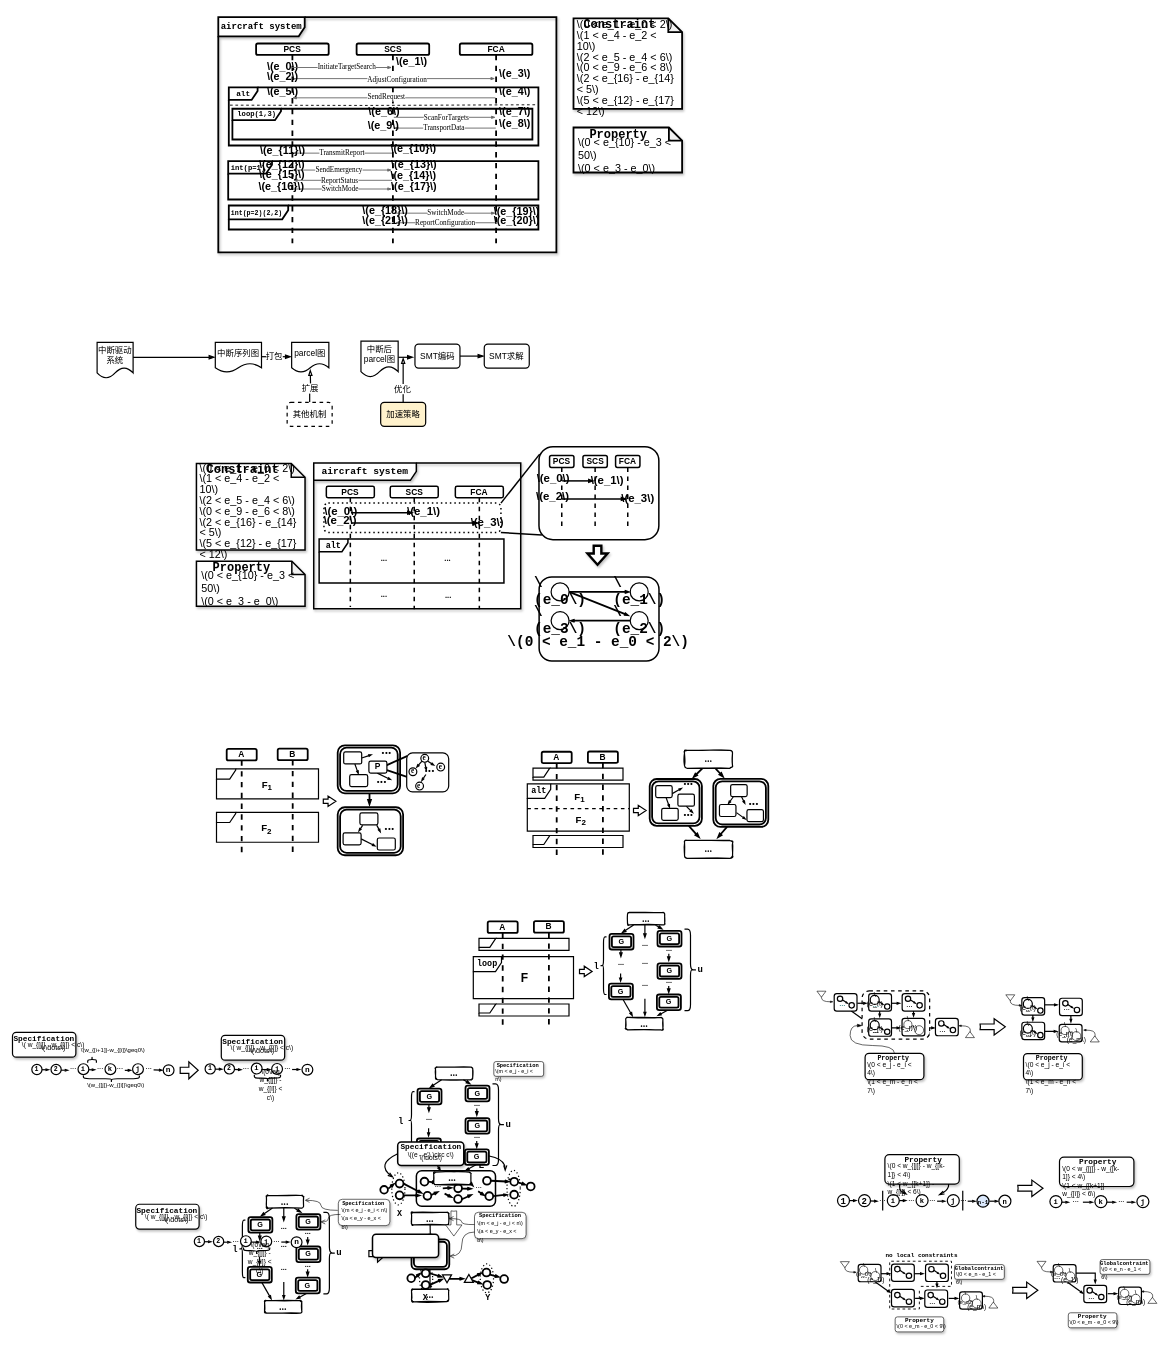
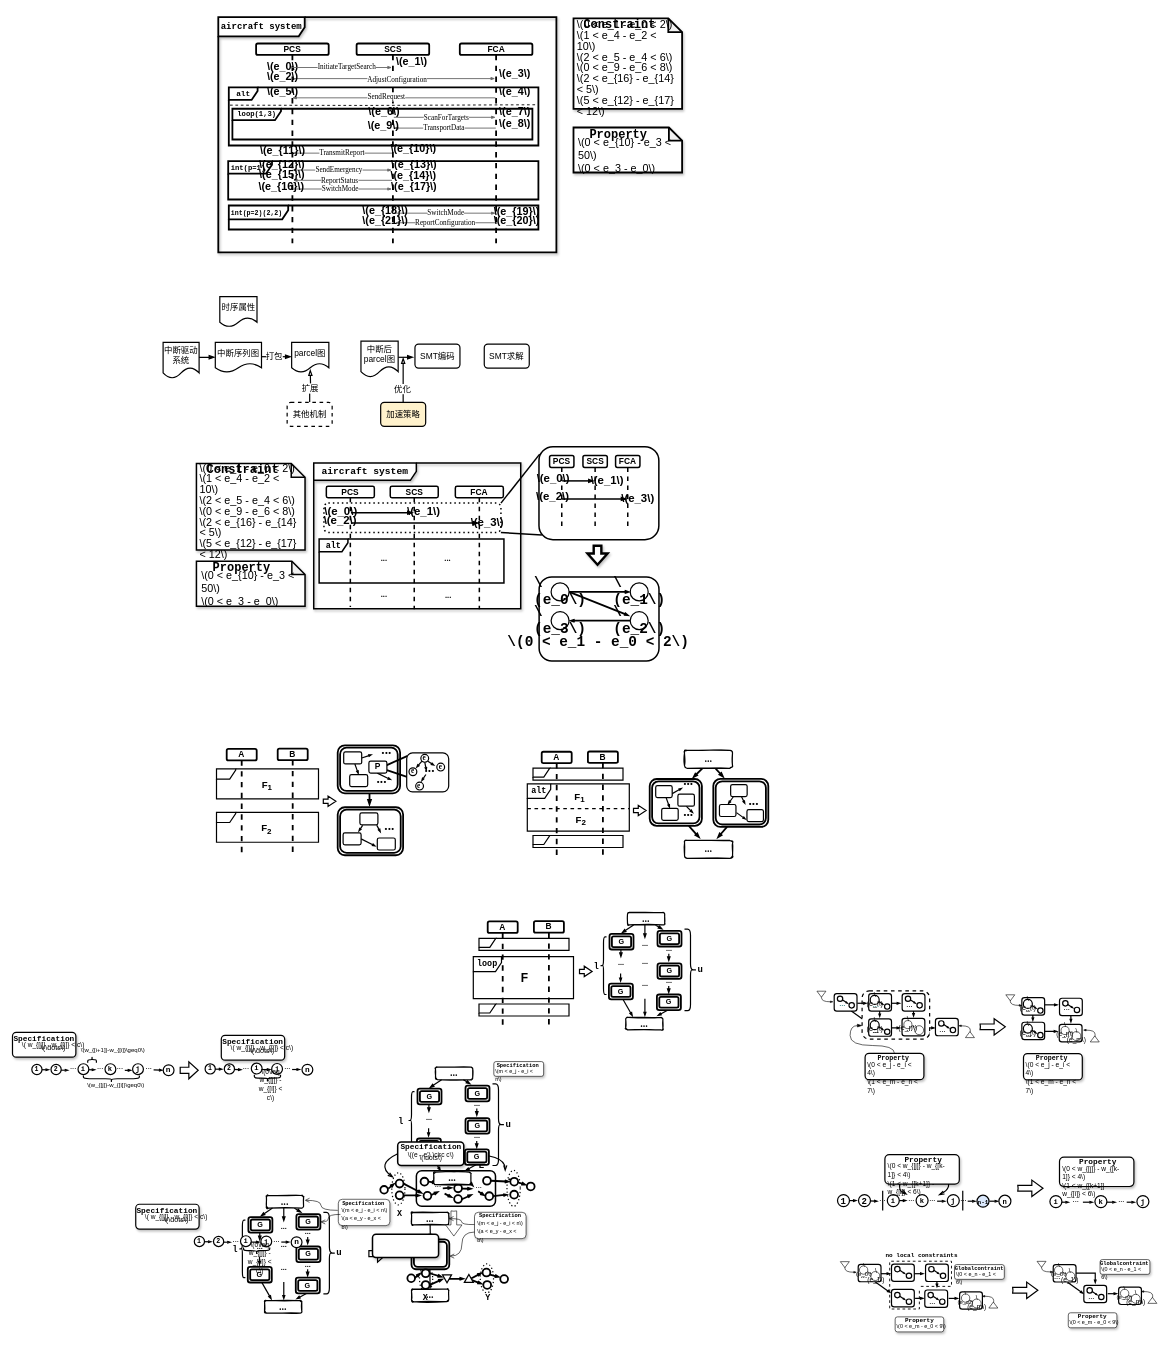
none -> (238, 312)
(469, 356) -> none
(115, 360) -> (181, 360)
